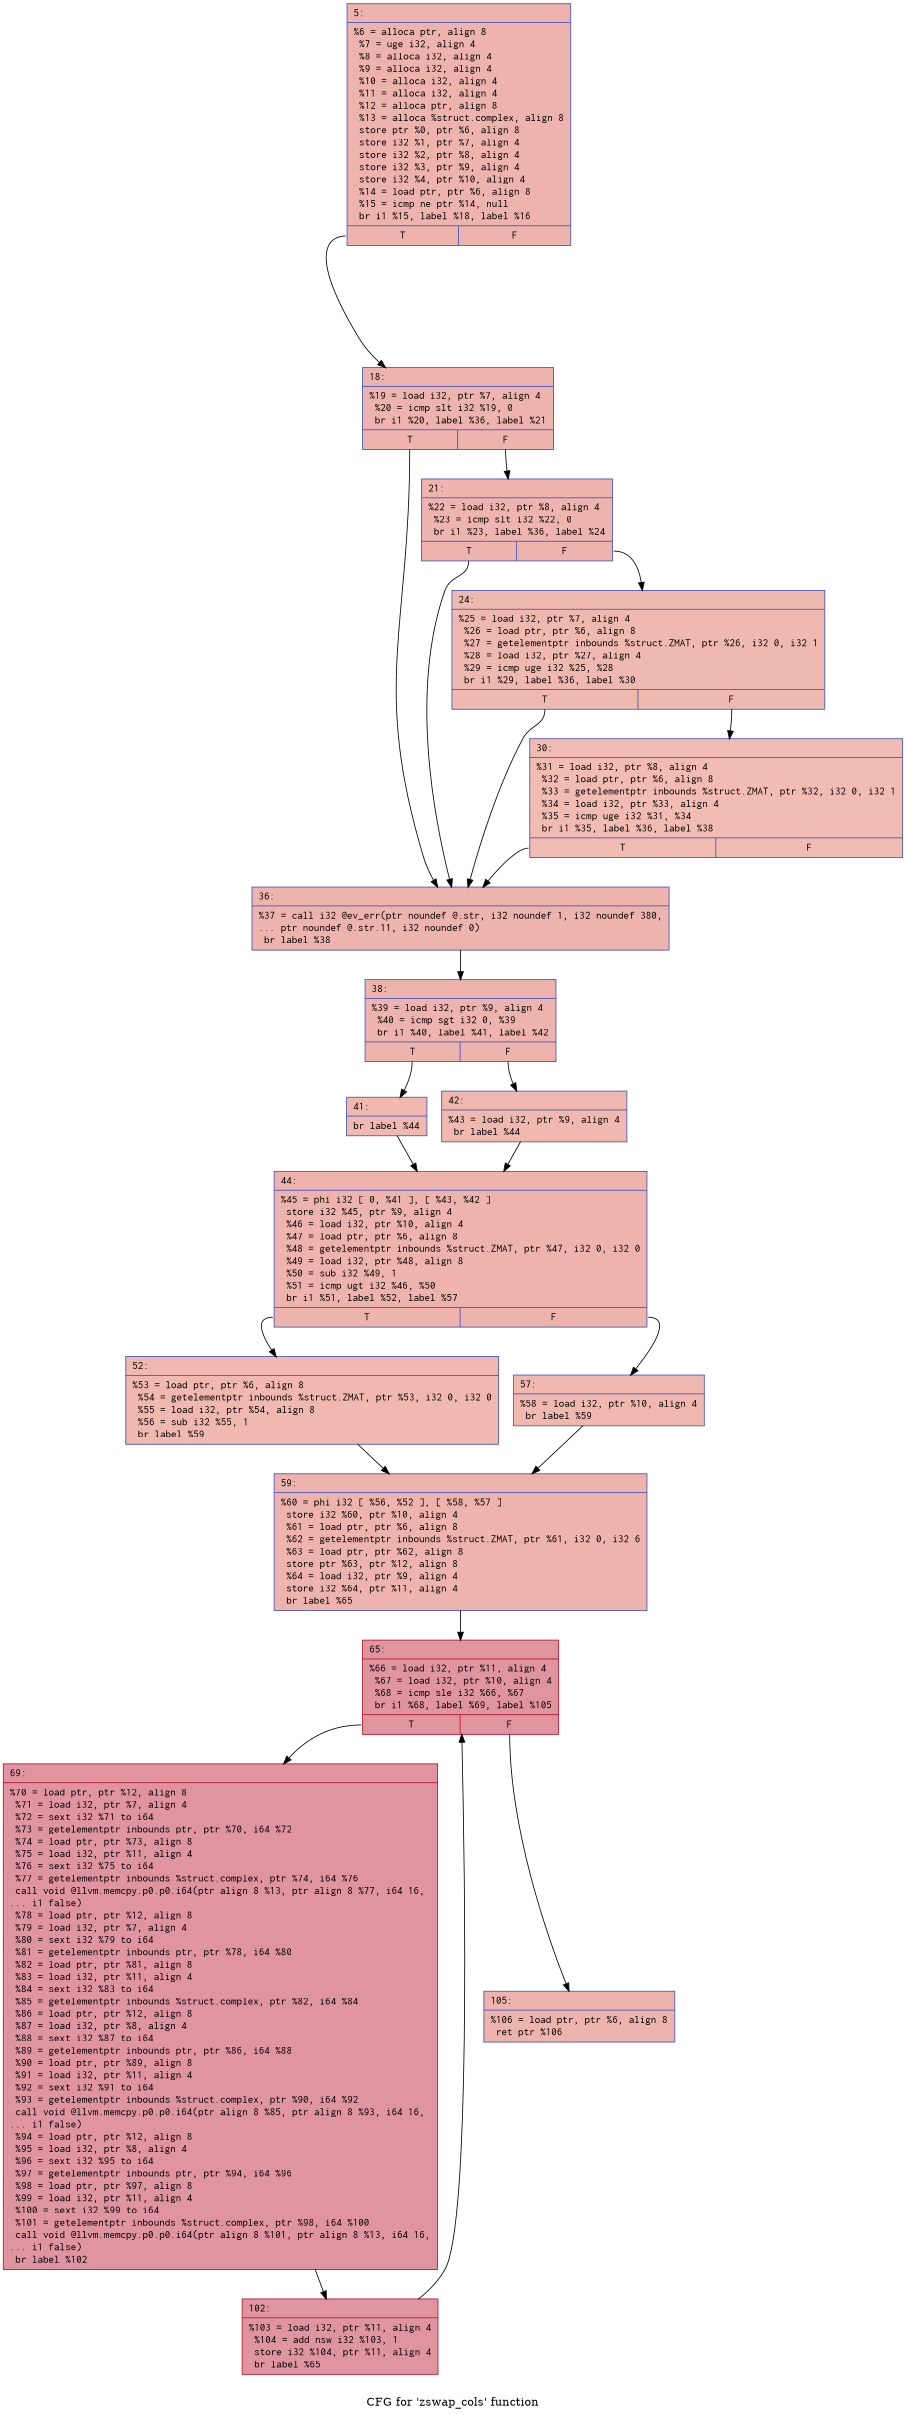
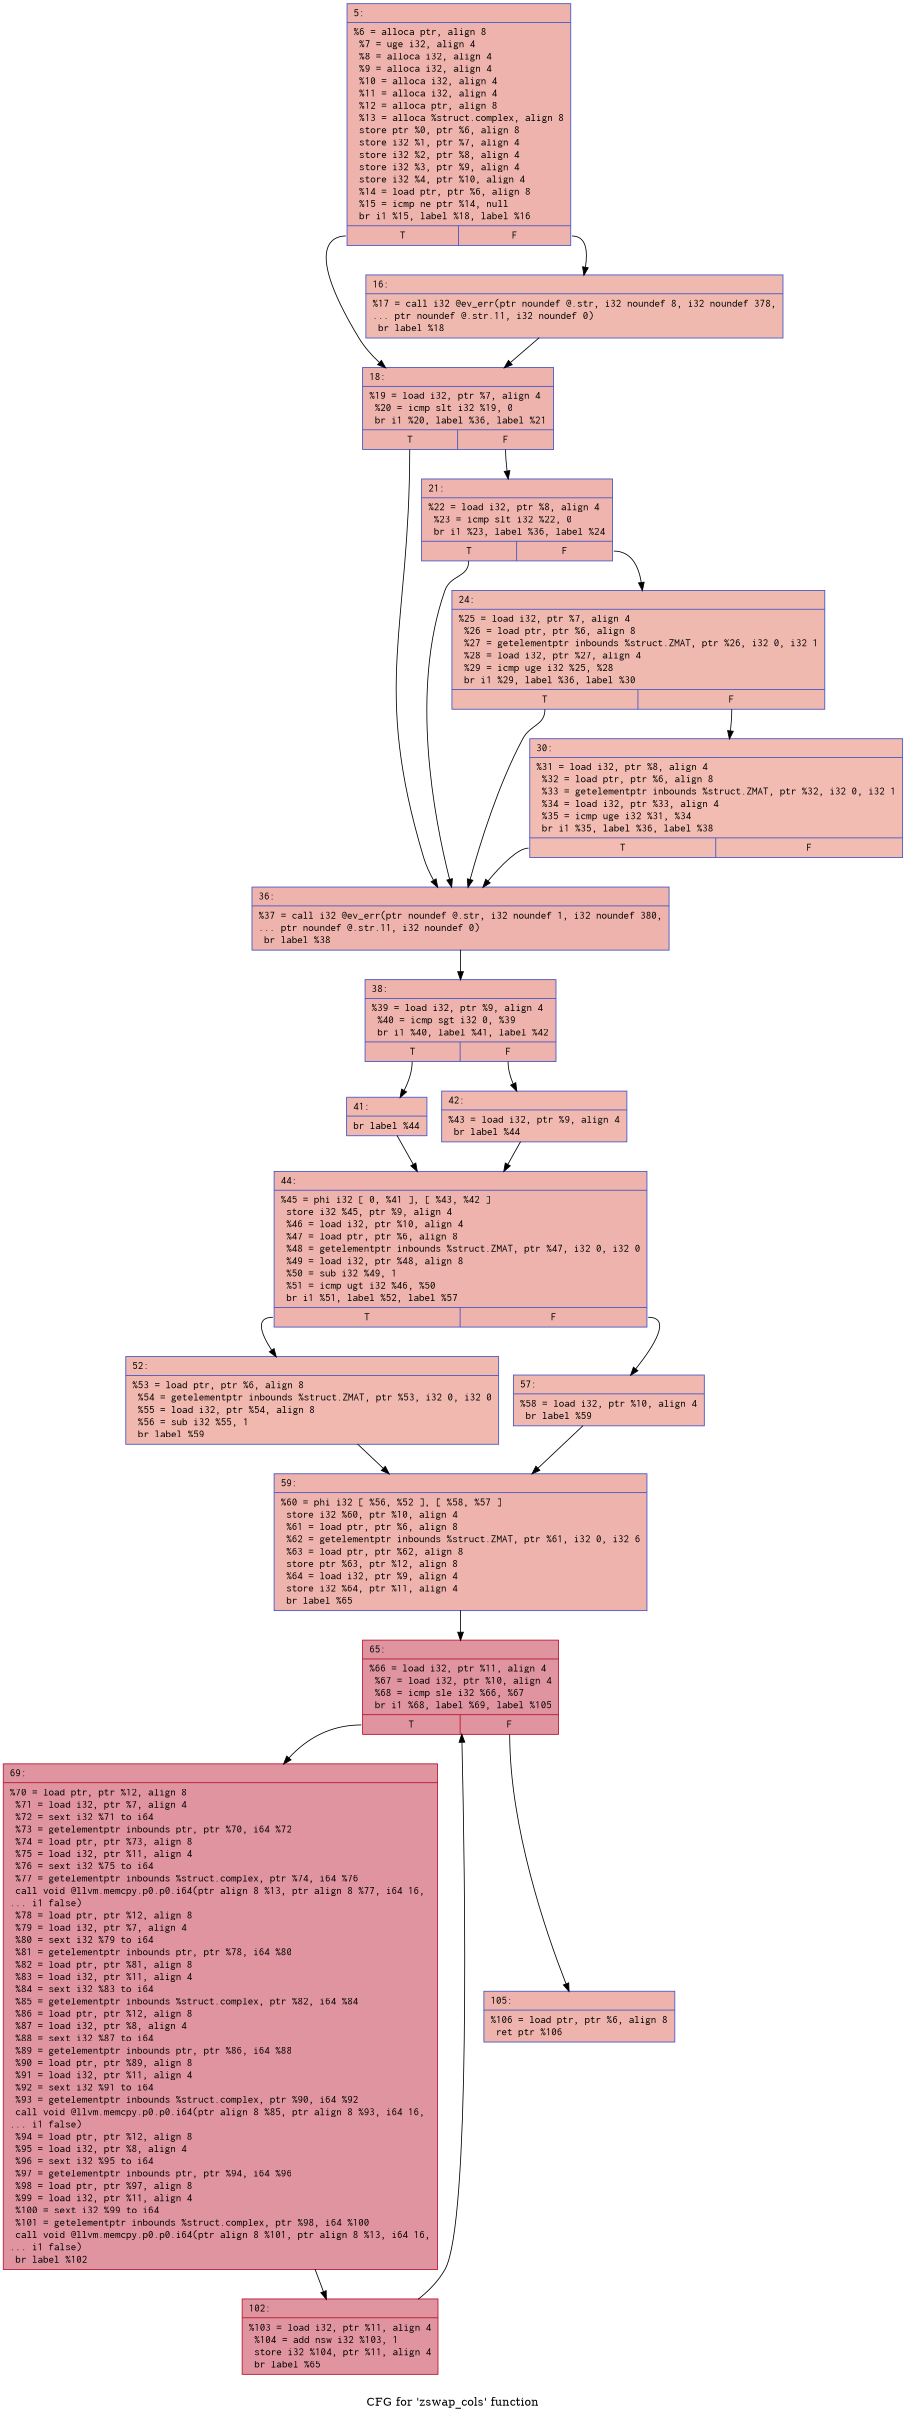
none -> (574, 306)
